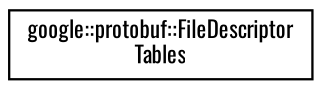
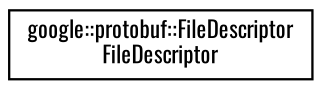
(161, 45) -> (161, 45)
